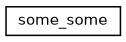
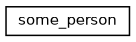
(63, 21) -> (68, 21)
